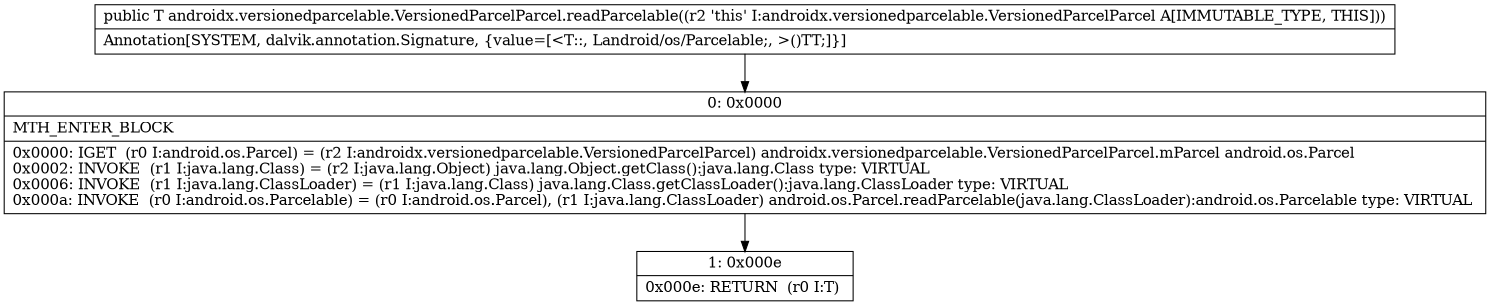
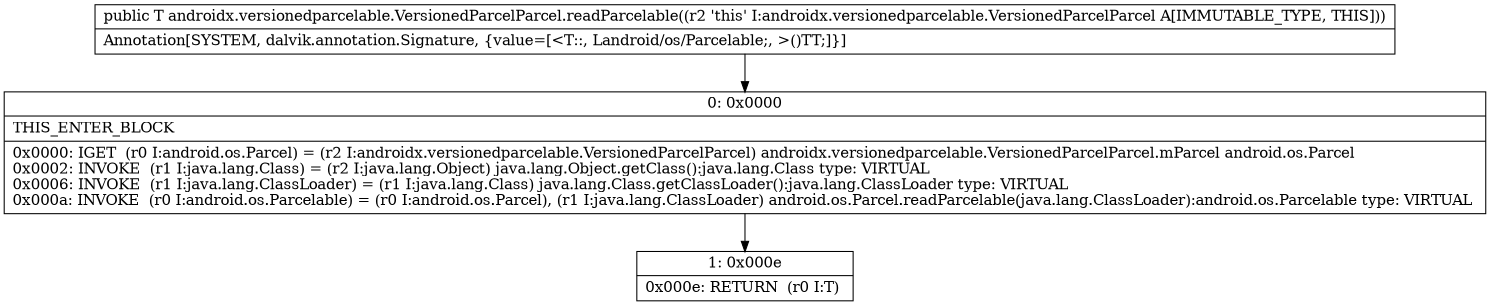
(93, 128) -> (93, 128)
